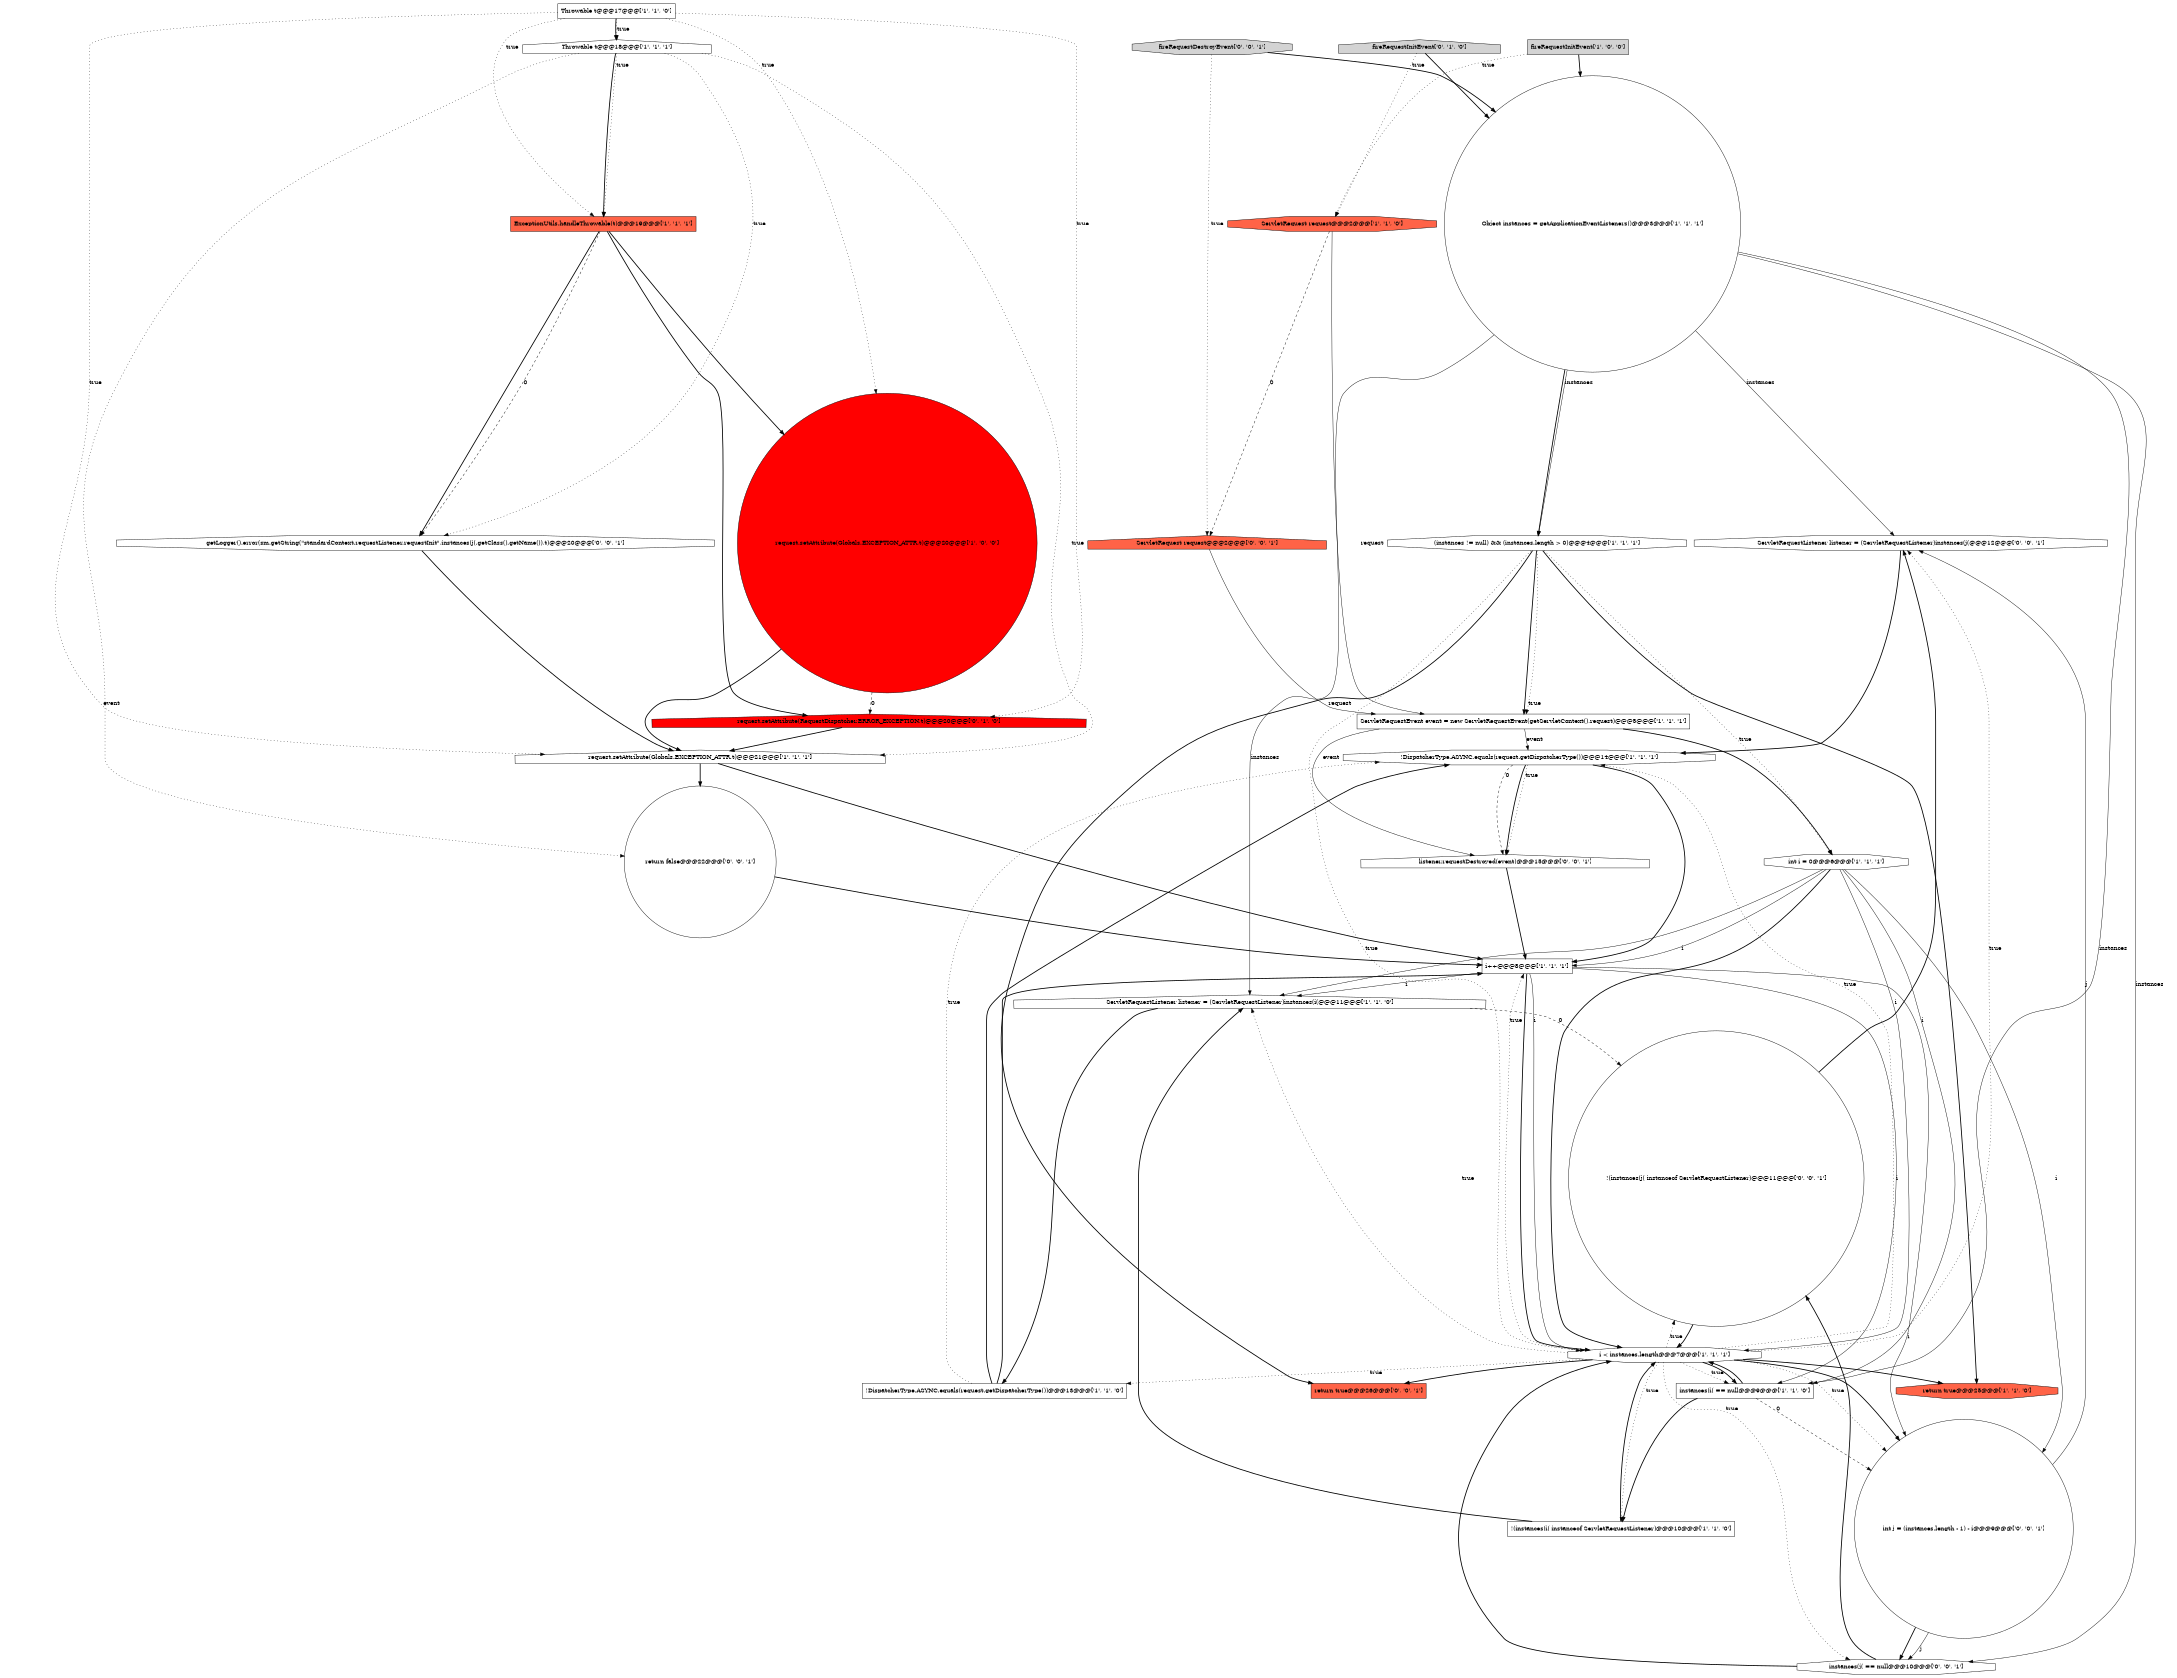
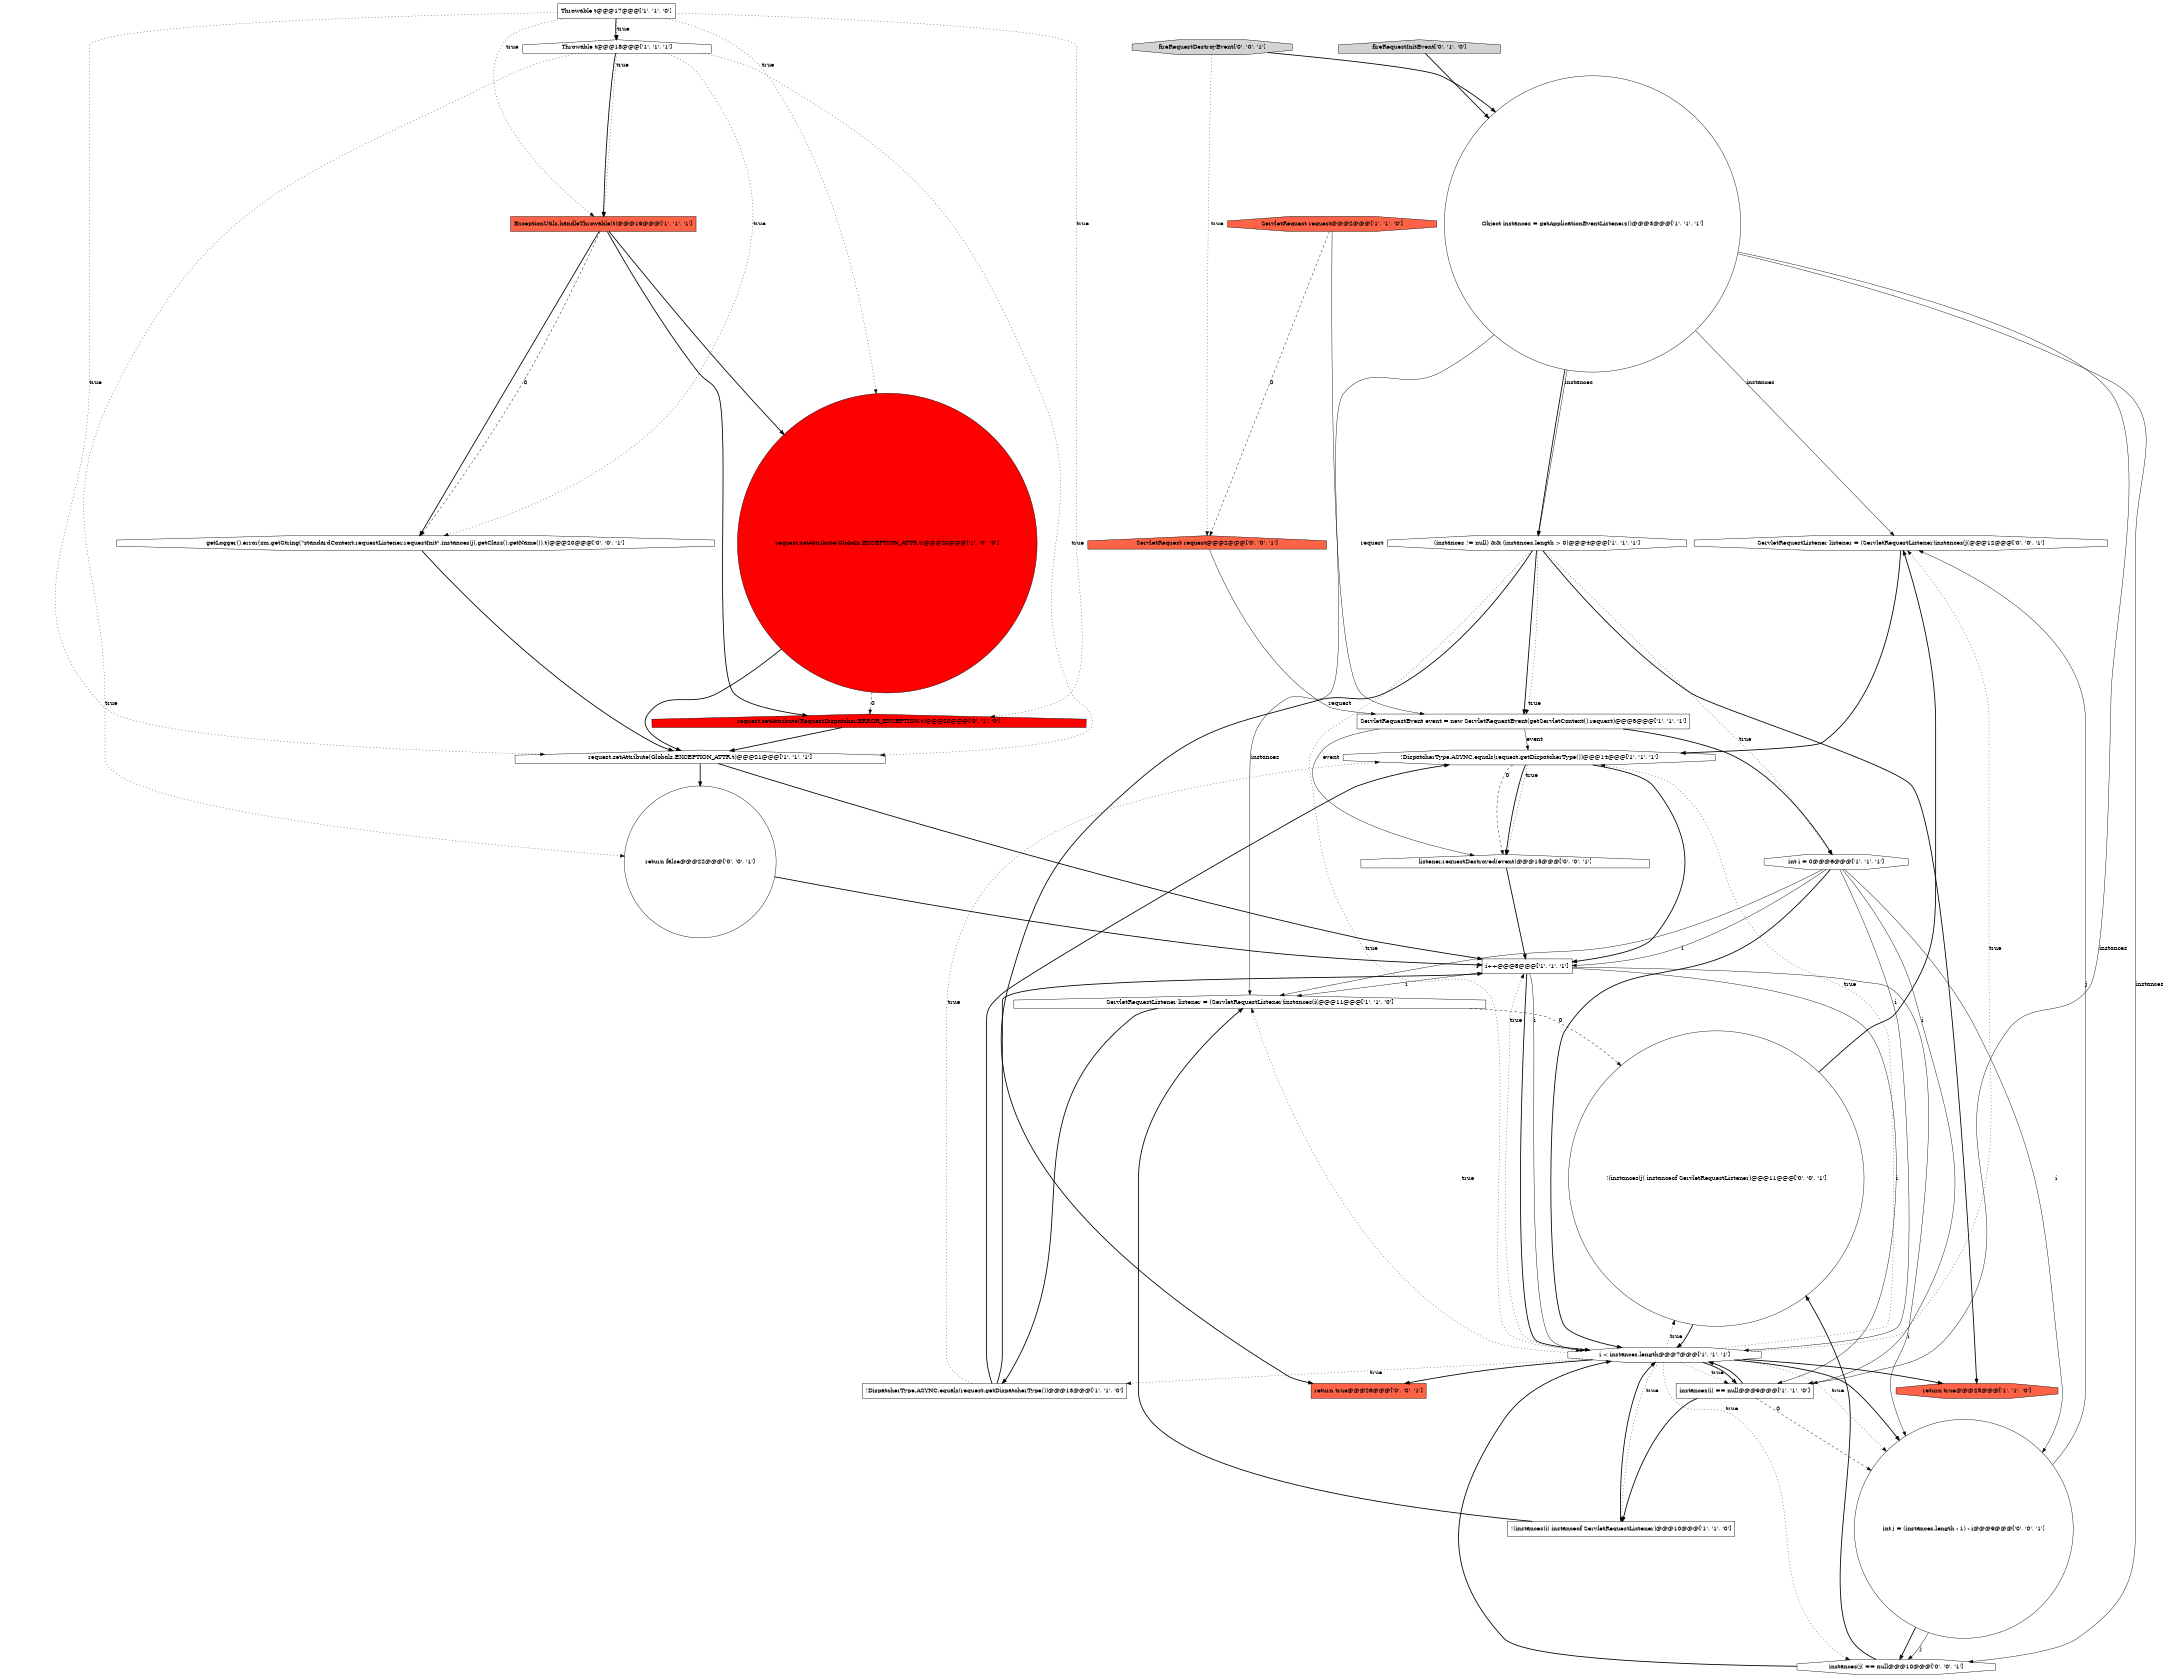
(1578, 47) -> none
(1377, 133) -> none
(111, 703) -> (111, 703)
